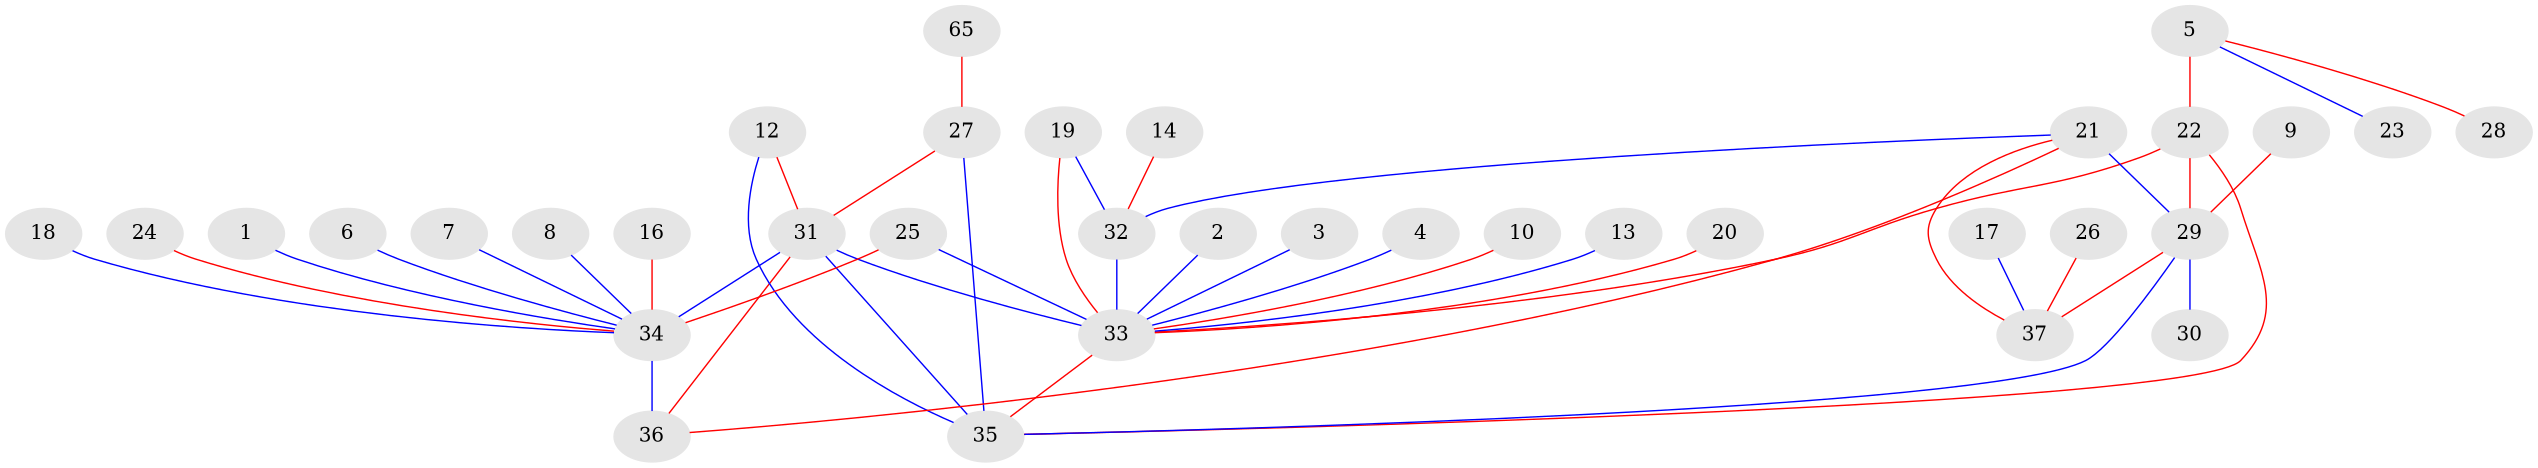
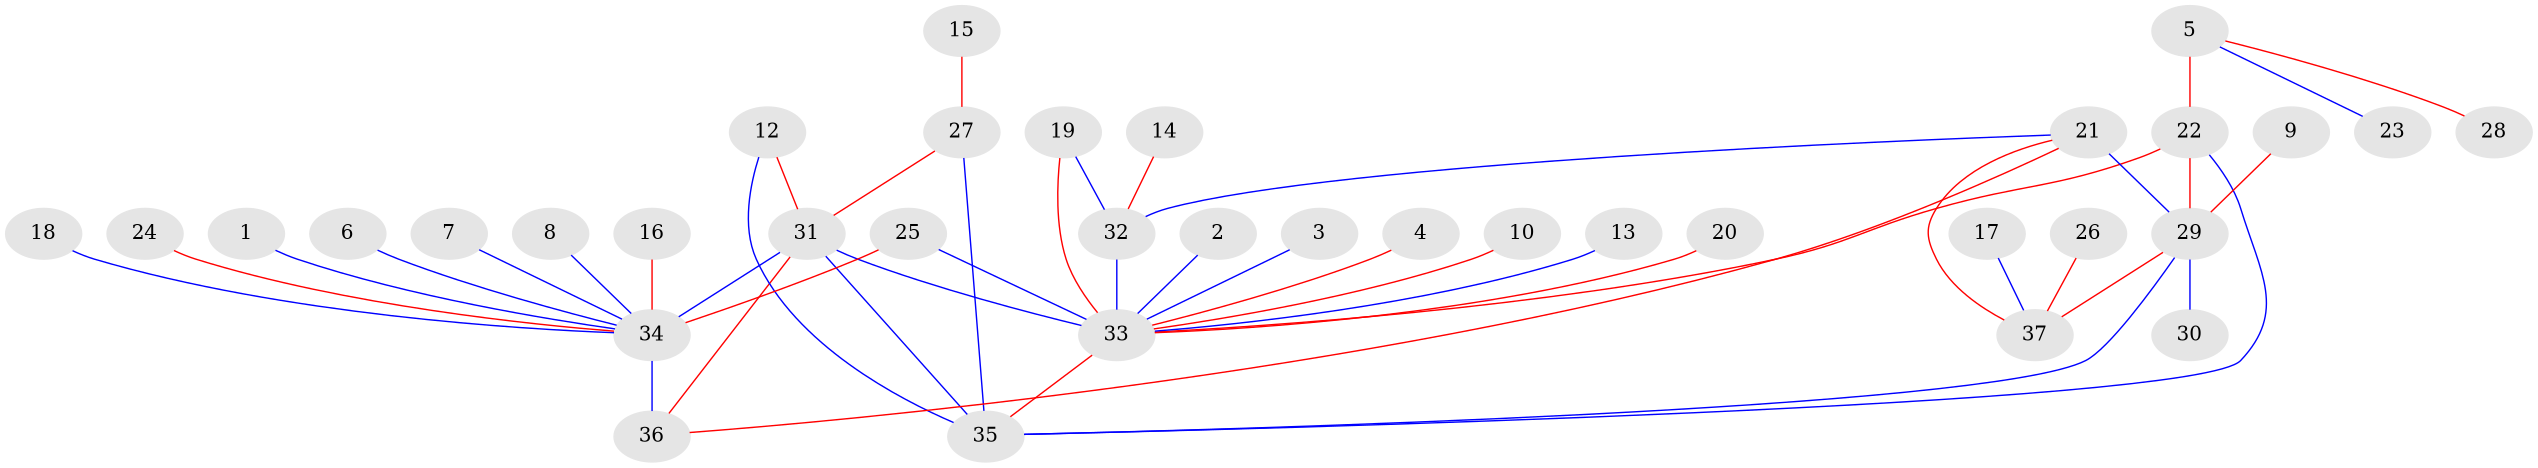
(962, 31) -> (962, 31)
(1273, 292) -> (1273, 292)
(1891, 403) -> (1891, 403)
